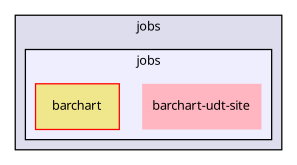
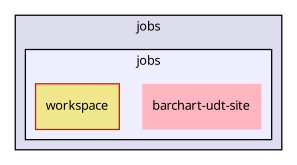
(77, 107) -> (77, 107)
